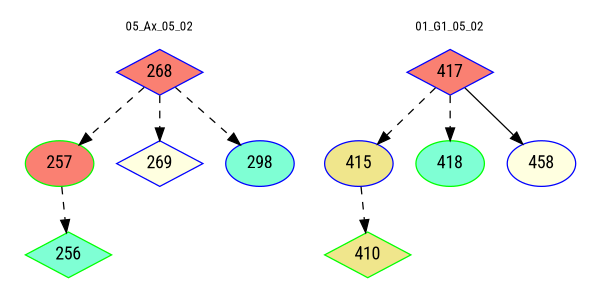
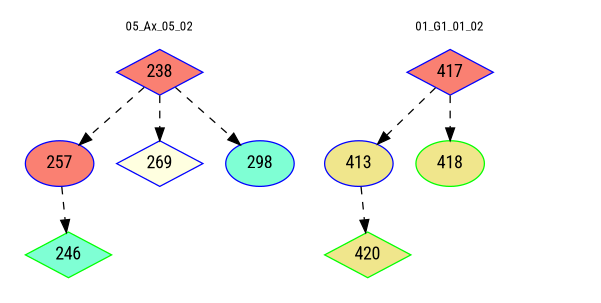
(450, 27) -> (450, 27)
(160, 72) -> (160, 72)
(60, 164) -> (60, 164)
(359, 164) -> (359, 164)
(450, 164) -> (450, 164)
(541, 164) -> none
(68, 255) -> (68, 255)
(368, 255) -> (368, 255)
